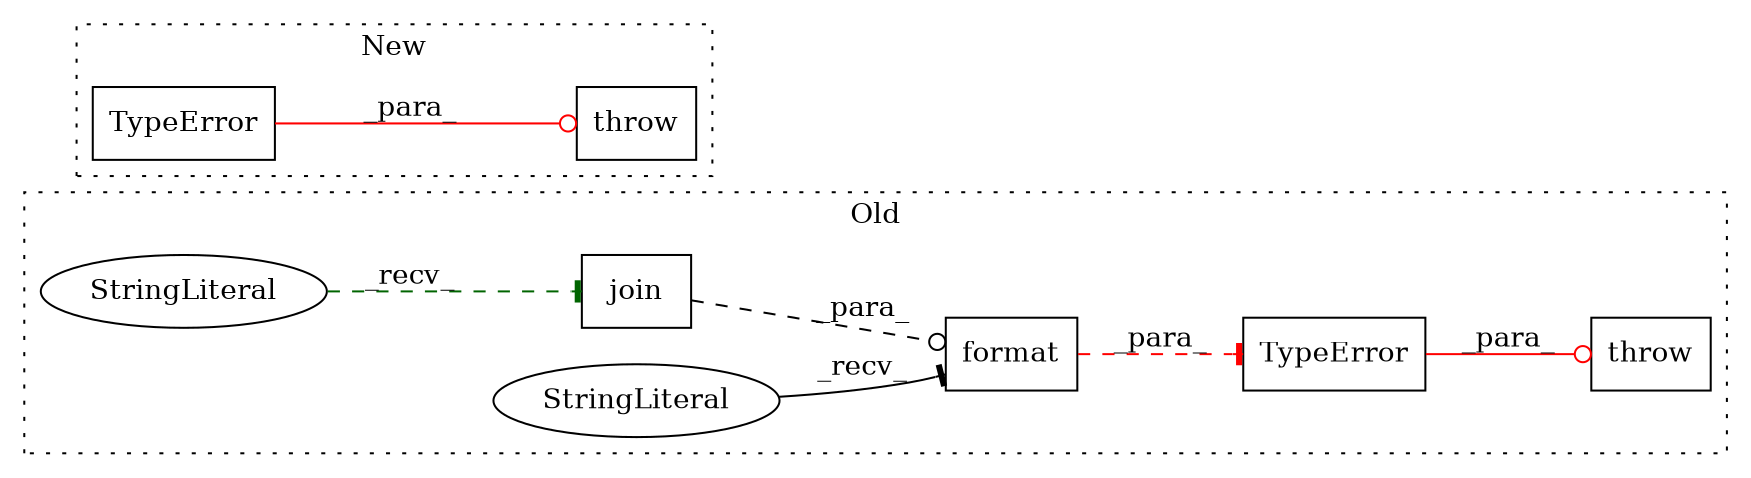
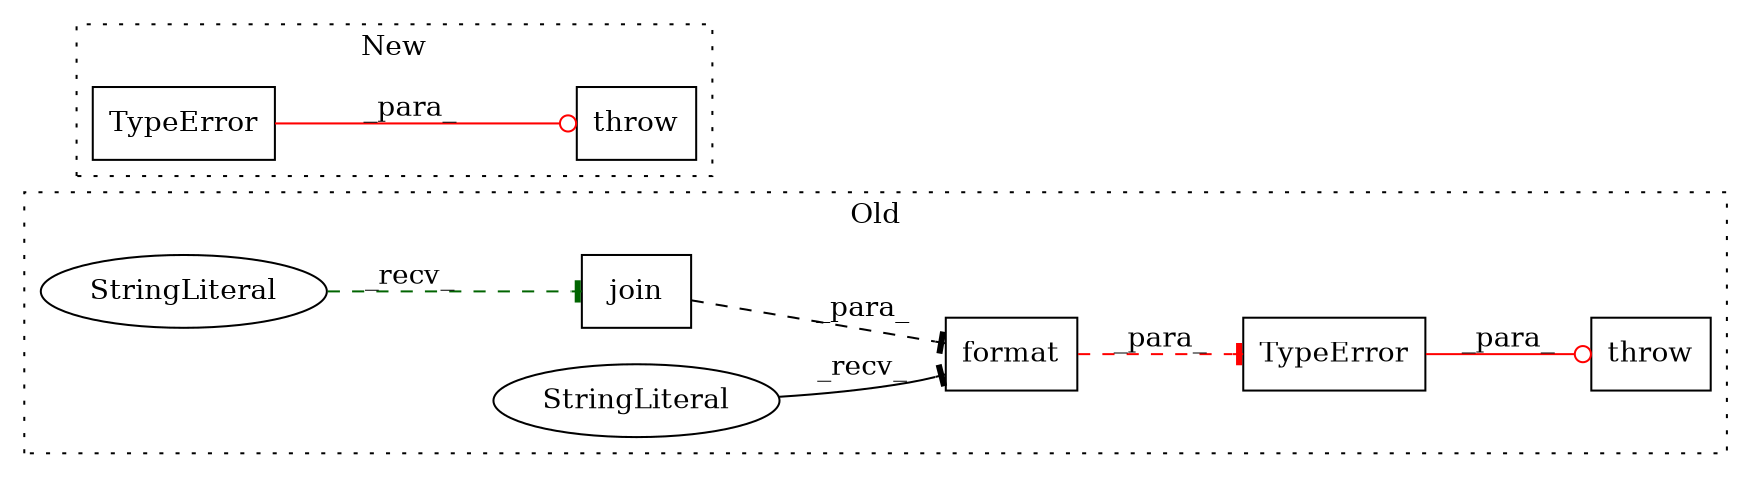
(810, 320) -> (813, 321)
